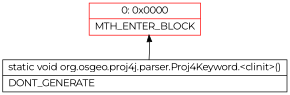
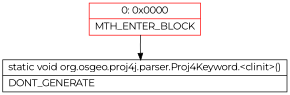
(149, 51) -> (140, 44)
